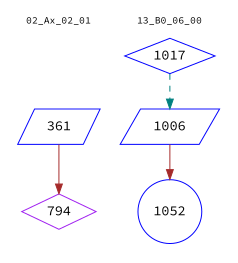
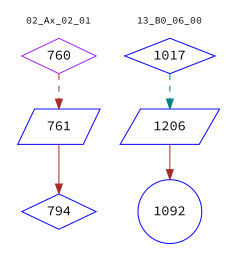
none -> (59, 56)
(59, 127) -> (59, 127)
(170, 127) -> (170, 127)
(59, 212) -> (59, 212)
(170, 212) -> (170, 212)
